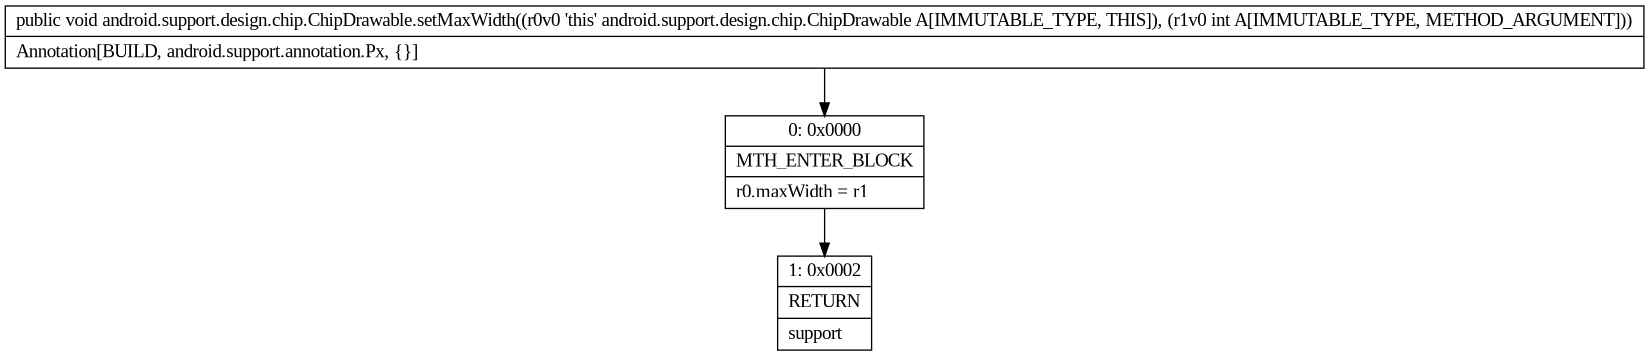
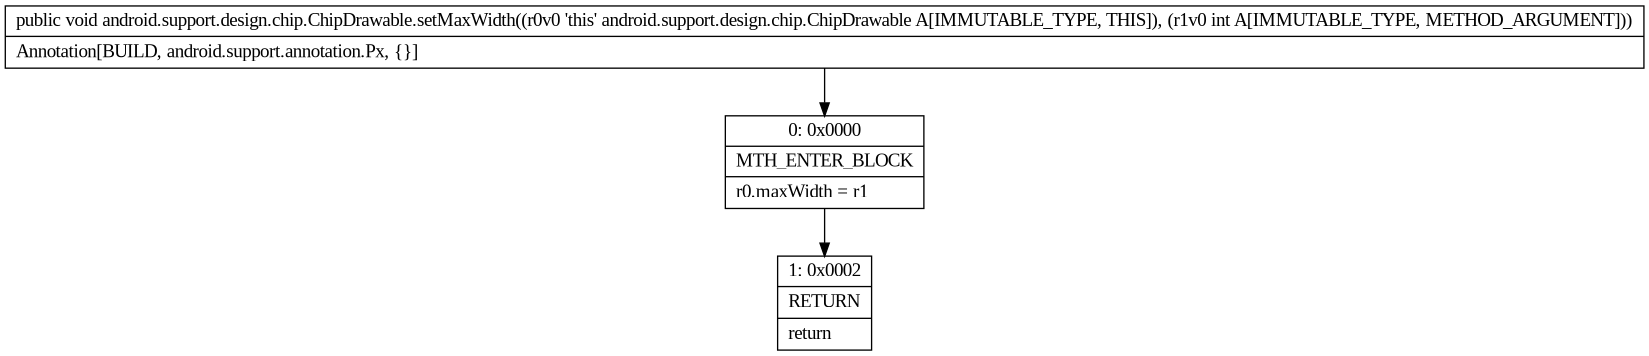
(815, 334) -> (810, 334)
